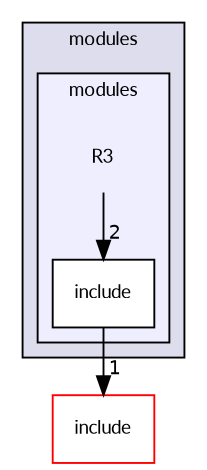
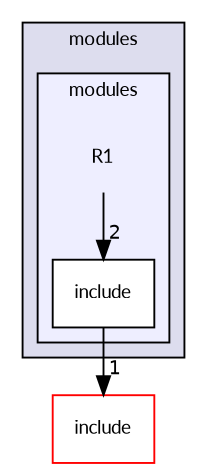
(104, 158) -> (104, 158)
